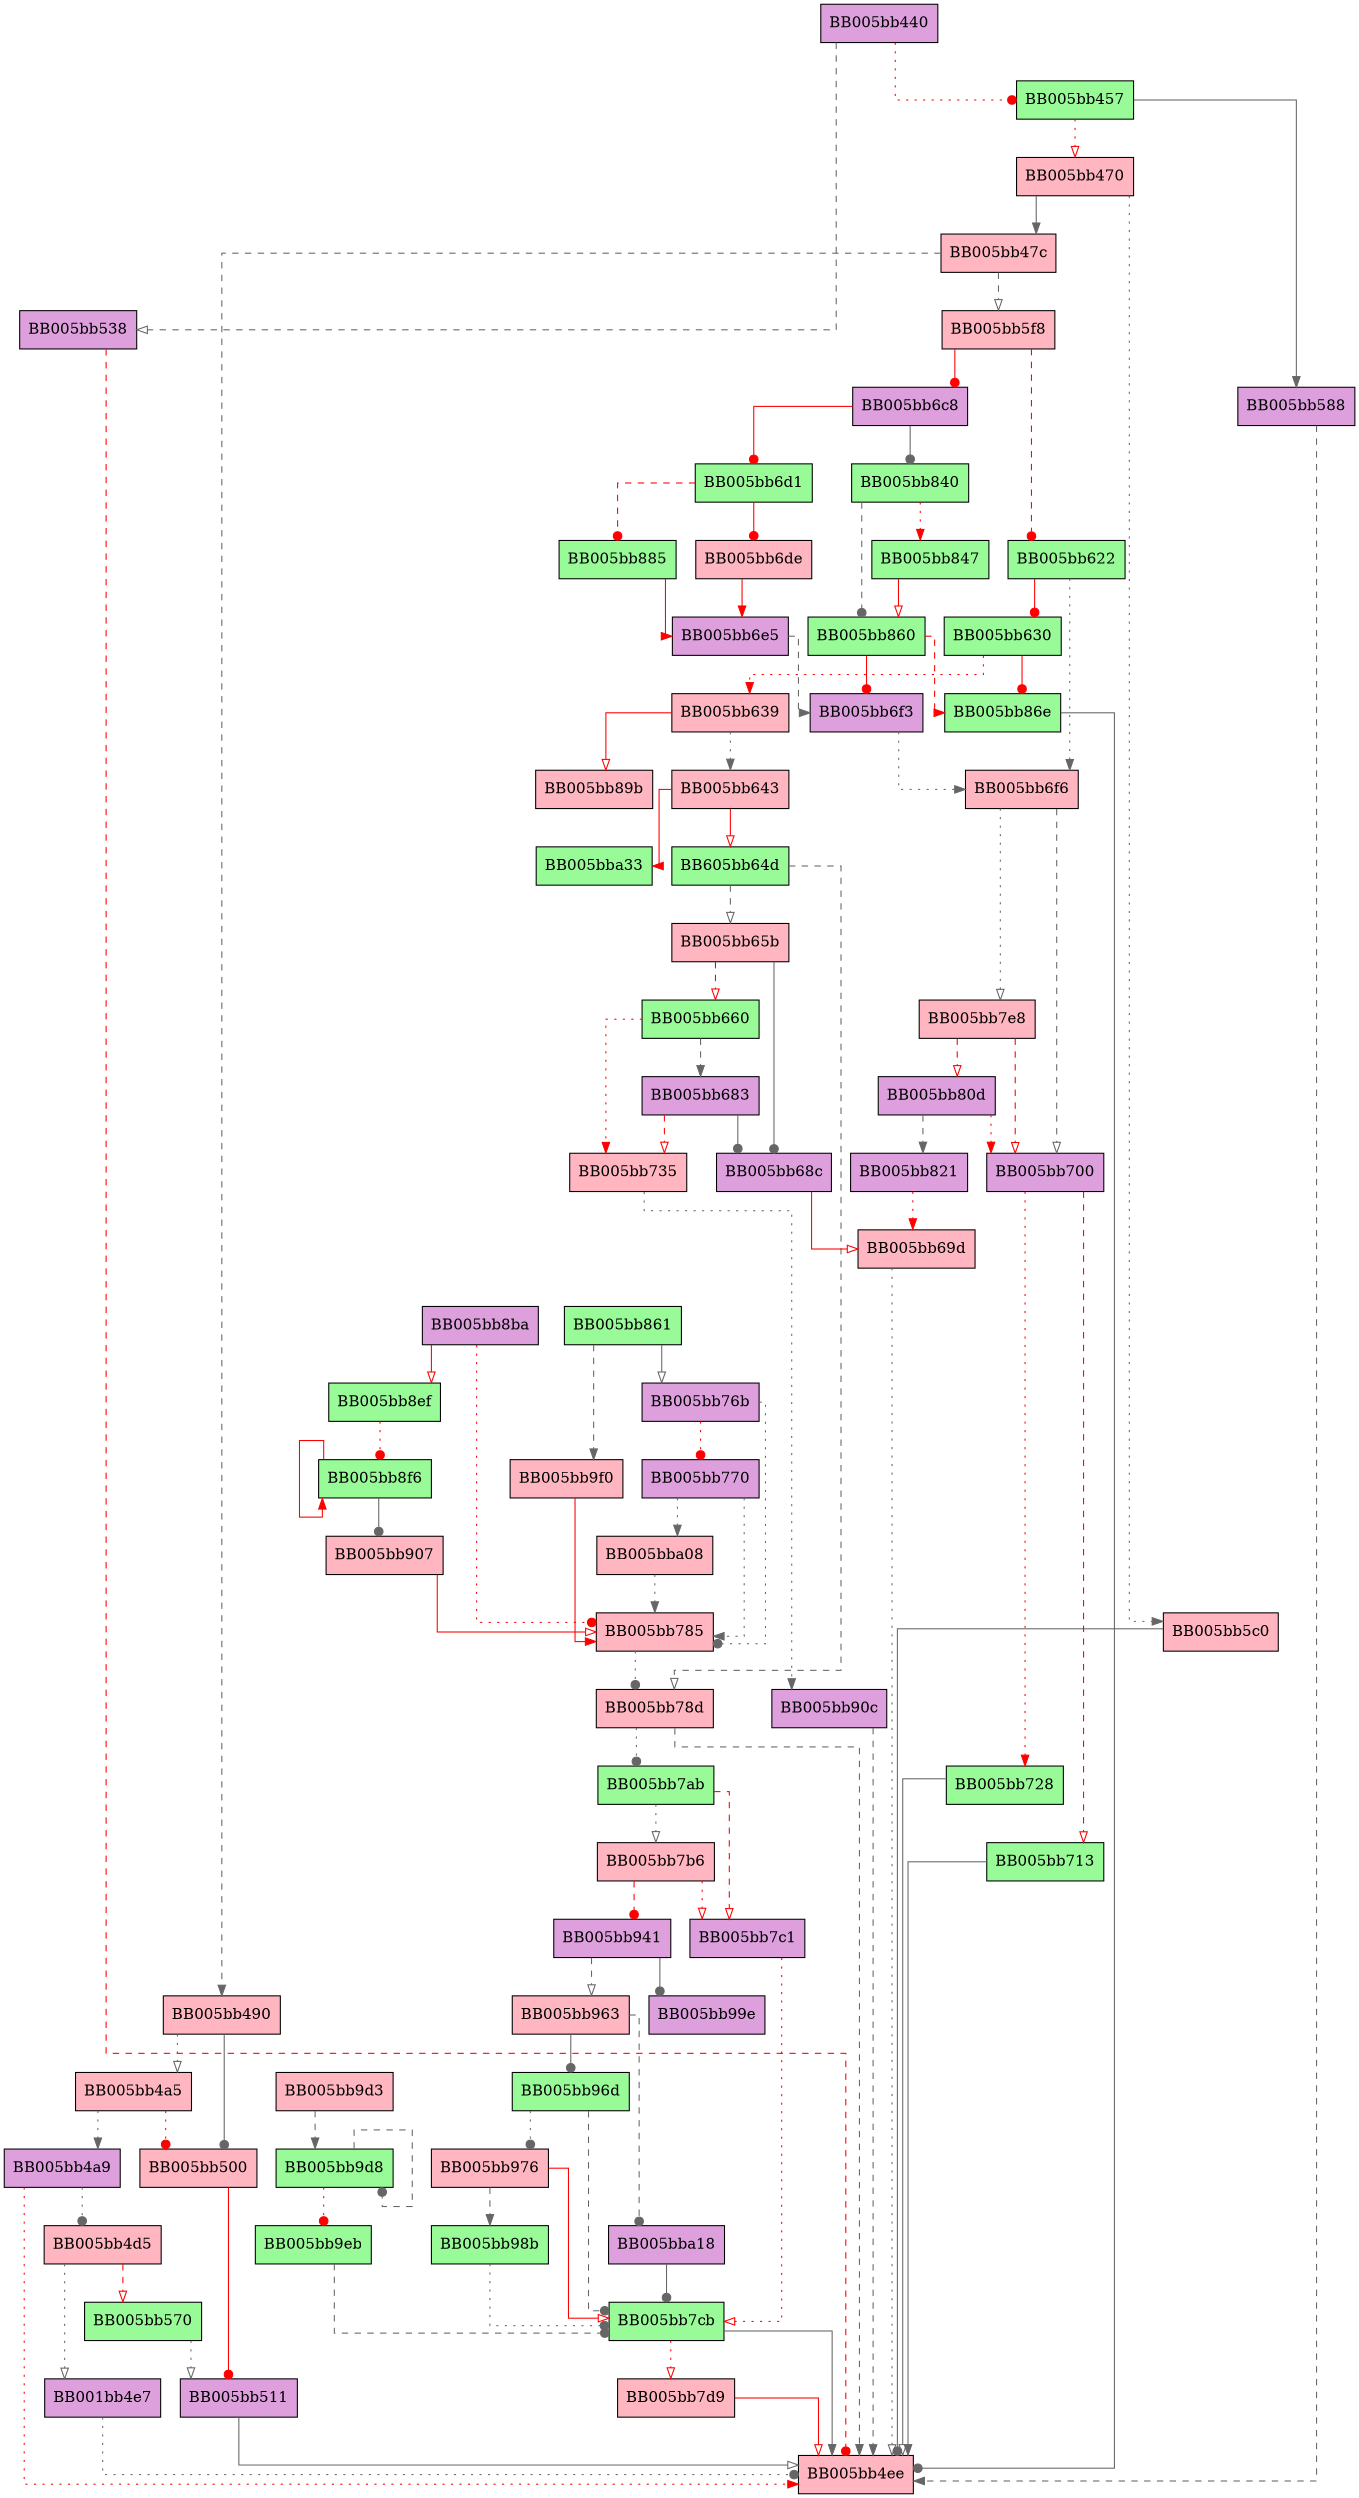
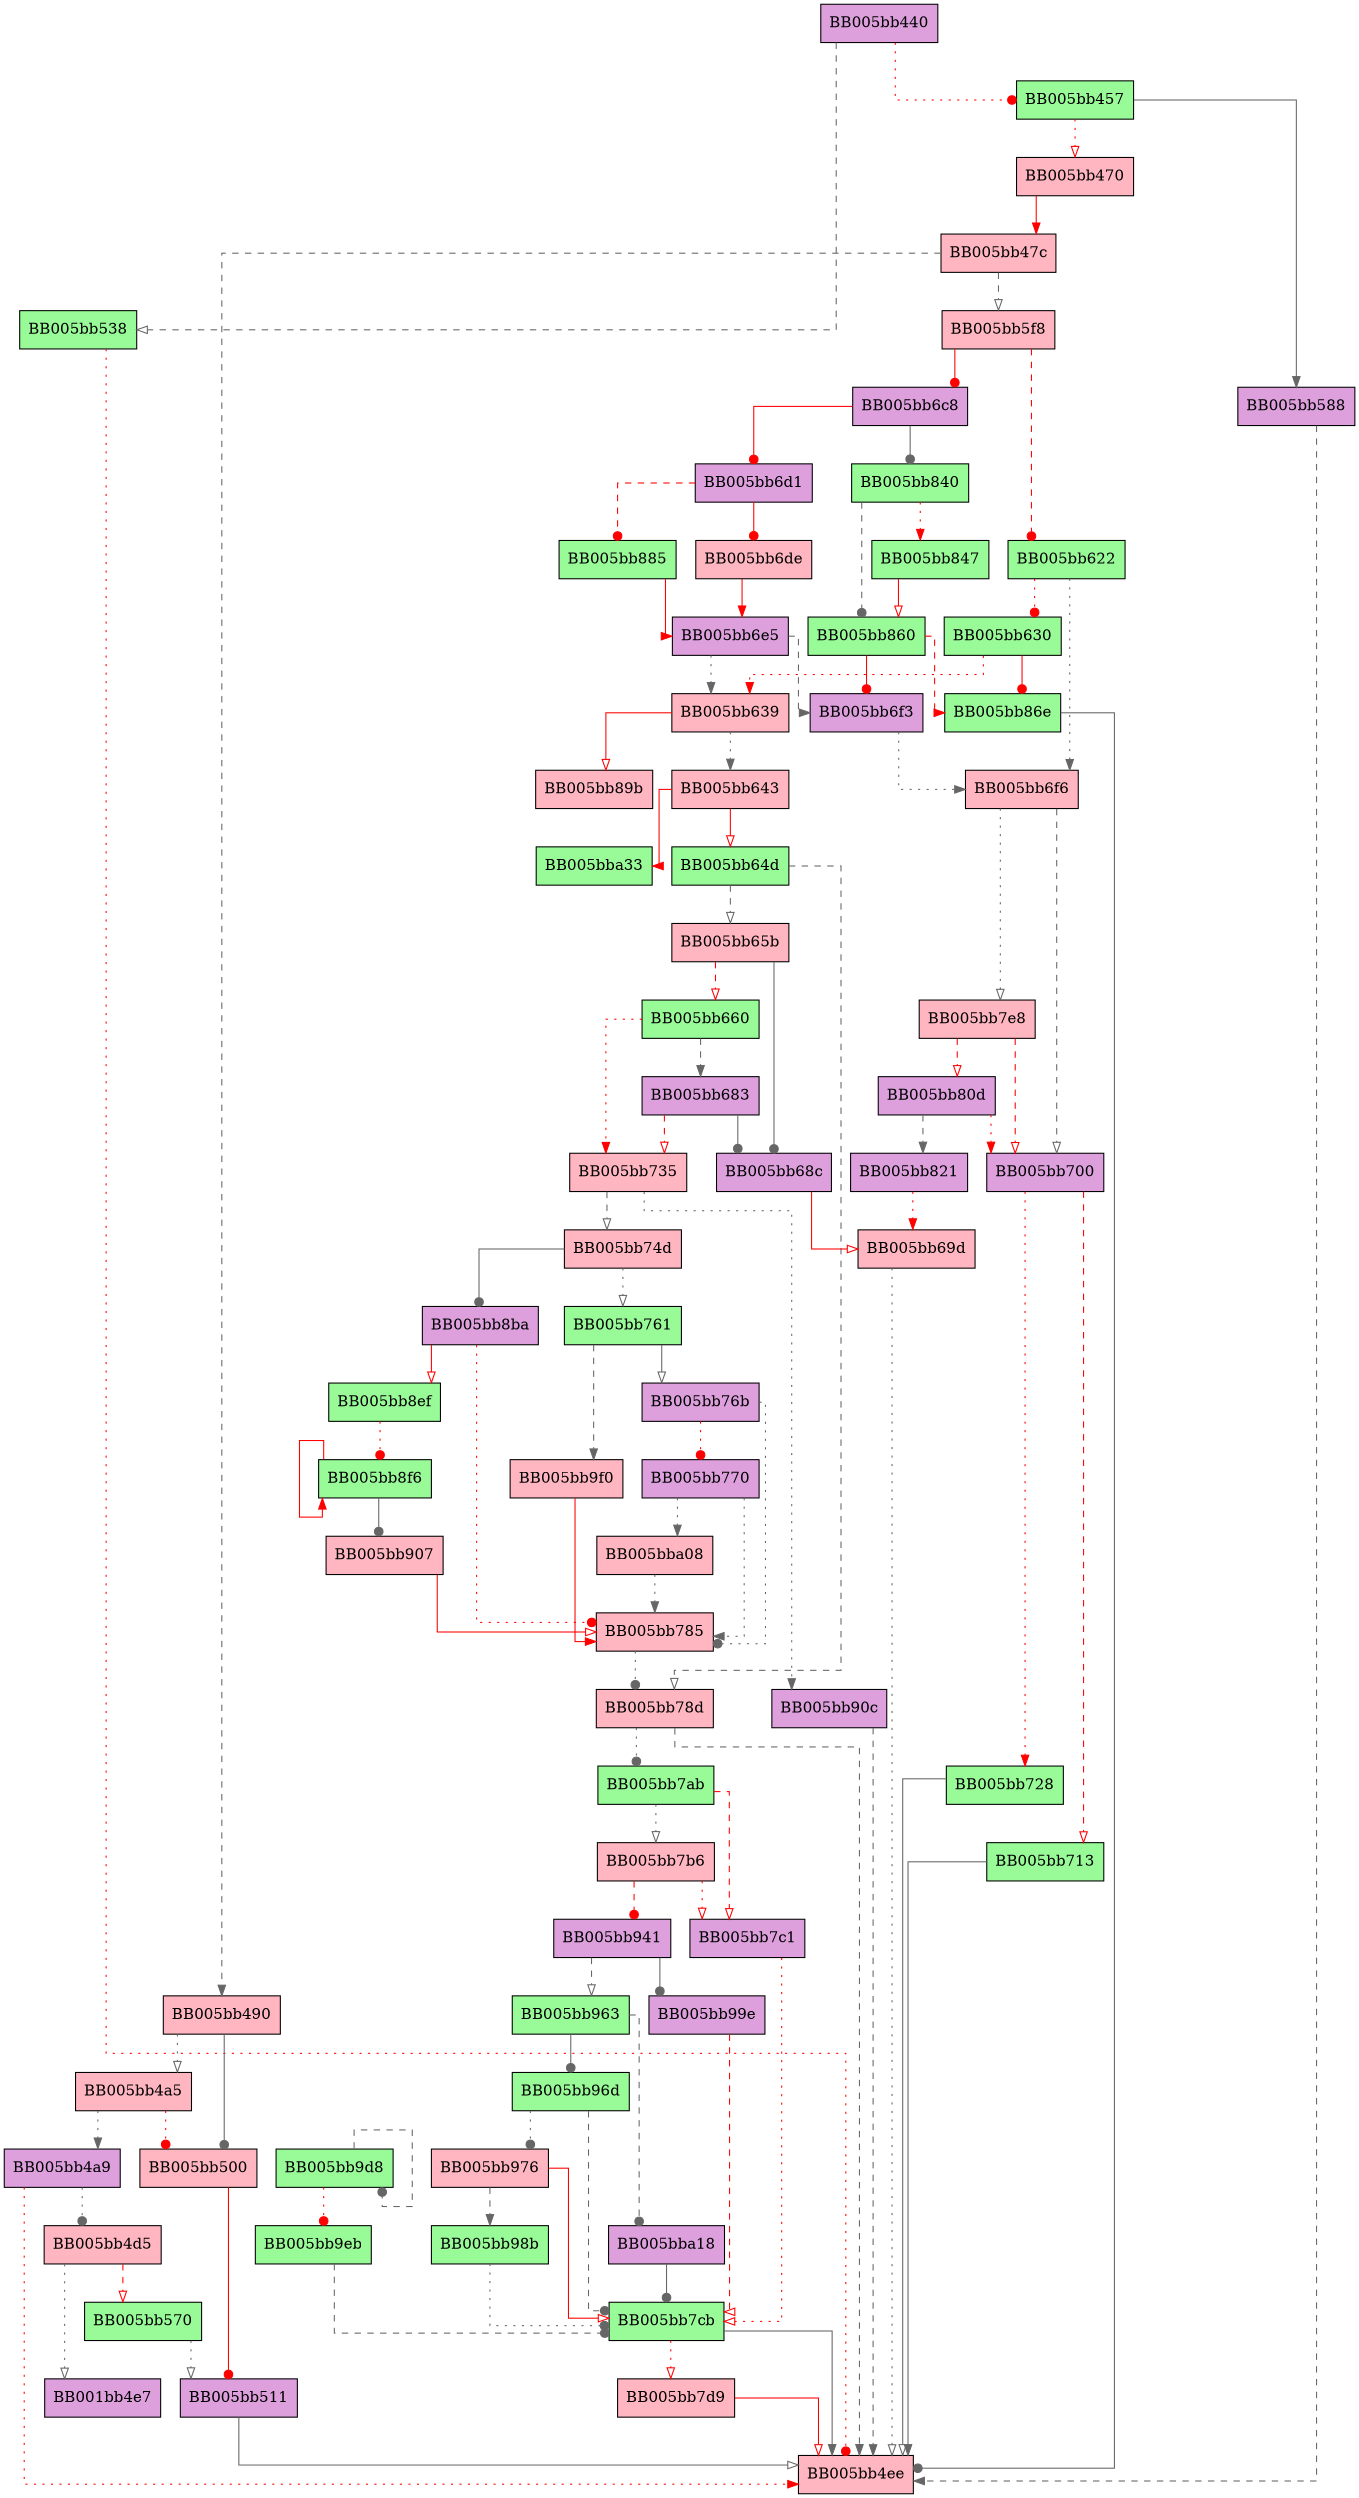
(1036, 209) -> (1036, 209)
(78, 330) -> (78, 330)
(754, 483) -> (754, 483)
(1035, 594) -> (1035, 594)
none -> (711, 669)
(730, 866) -> (730, 866)
none -> (623, 1249)
(623, 1326) -> (623, 1326)
(1221, 1632) -> none
(106, 1768) -> (106, 1768)
(571, 2015) -> (571, 2015)
(335, 2092) -> none
none -> (730, 2173)
(418, 2475) -> none
